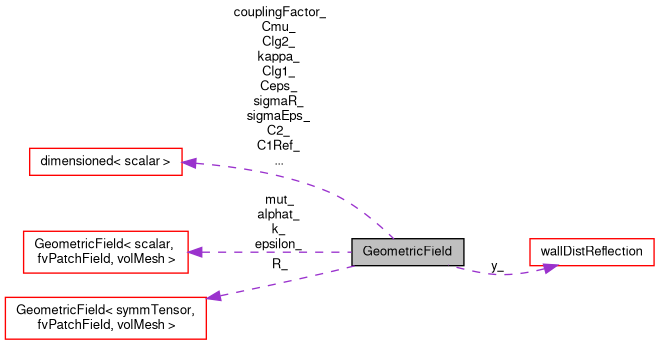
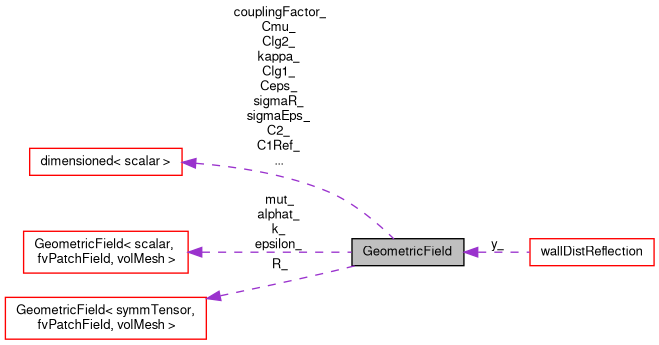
(496, 274) -> (504, 252)
